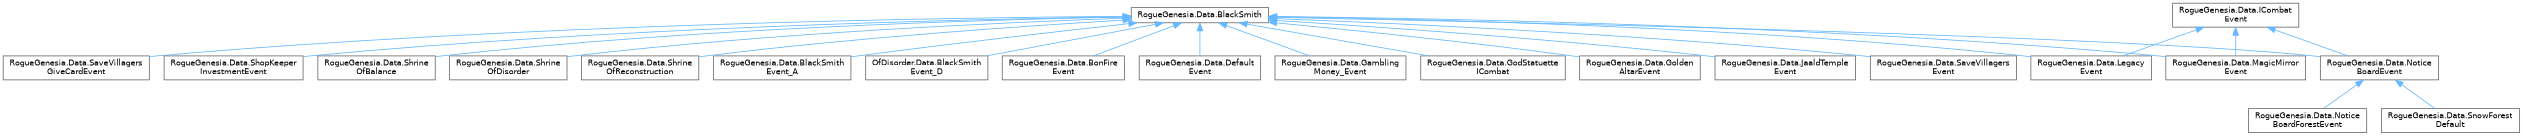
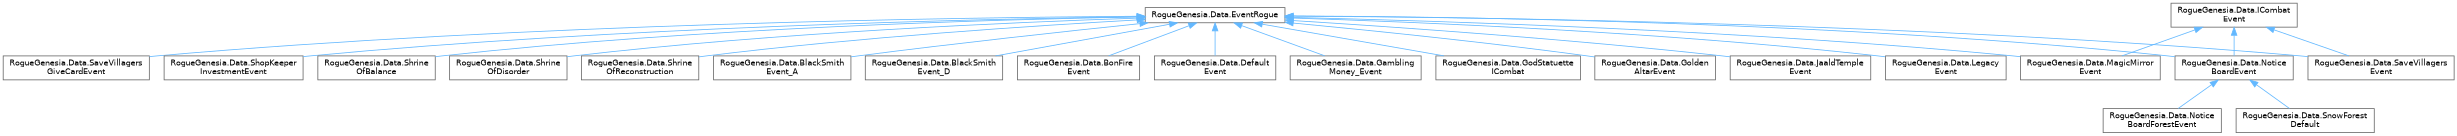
(1200, 15) -> (1215, 15)
(2167, 40) -> (2312, 43)
(927, 68) -> (934, 68)
